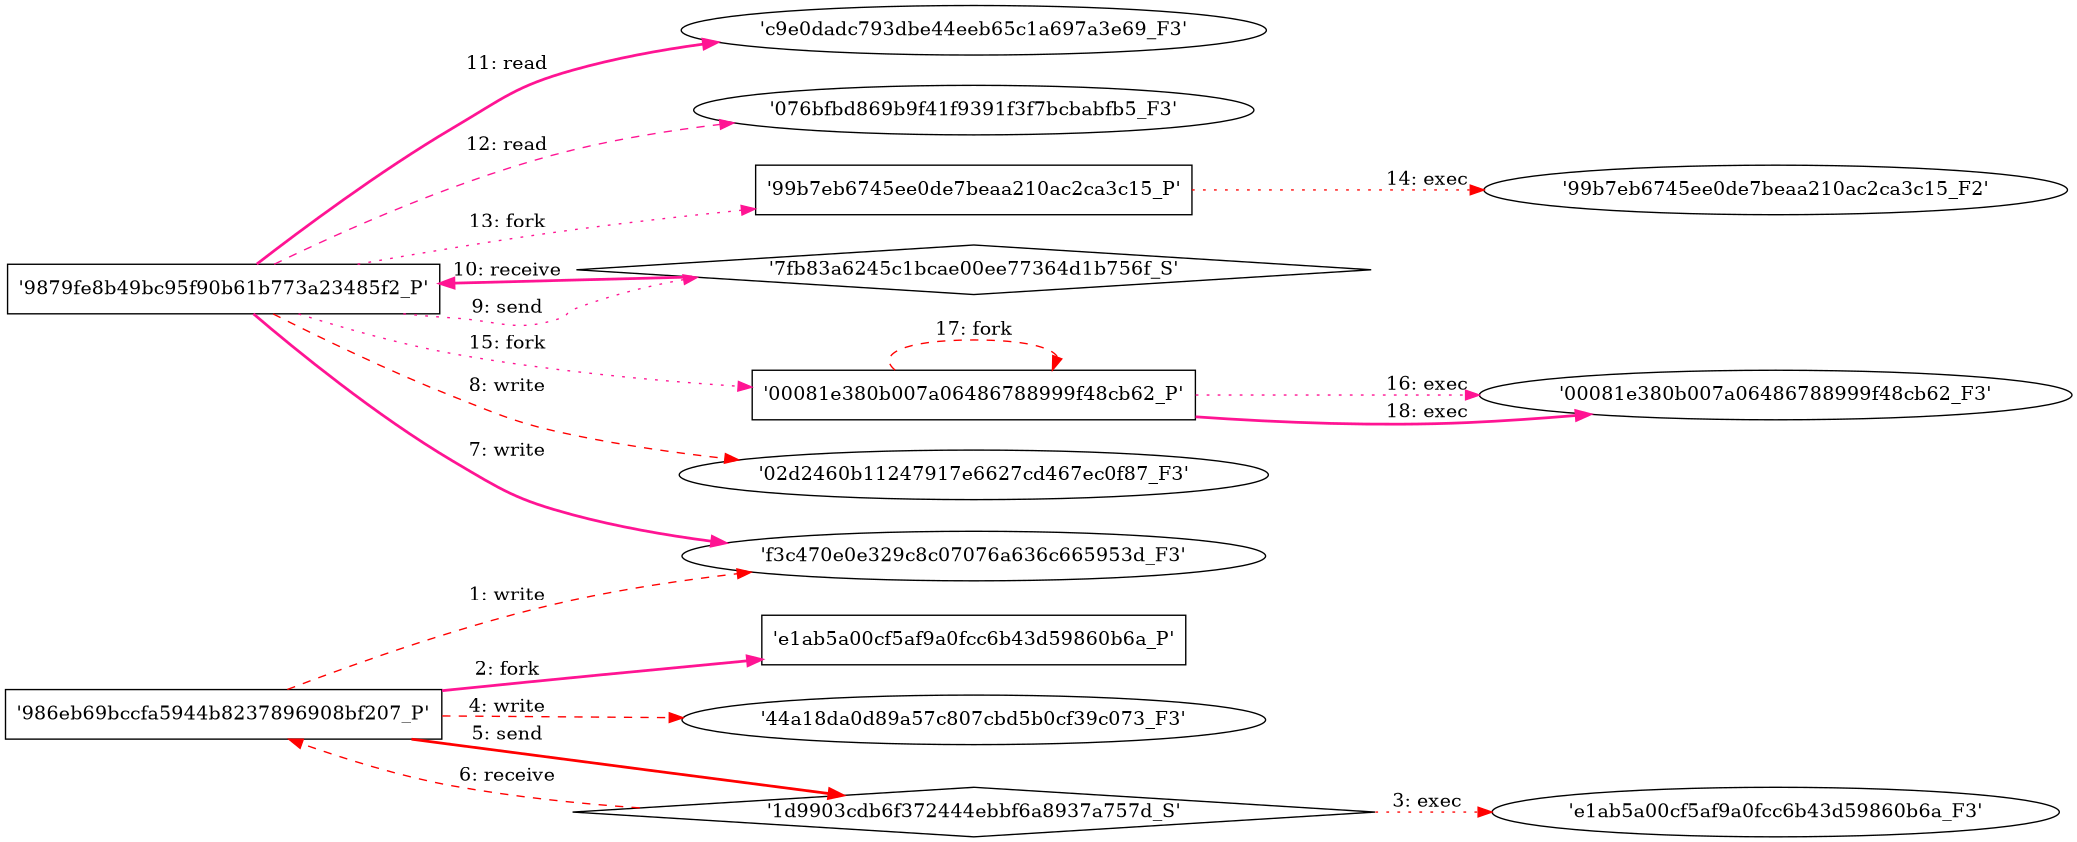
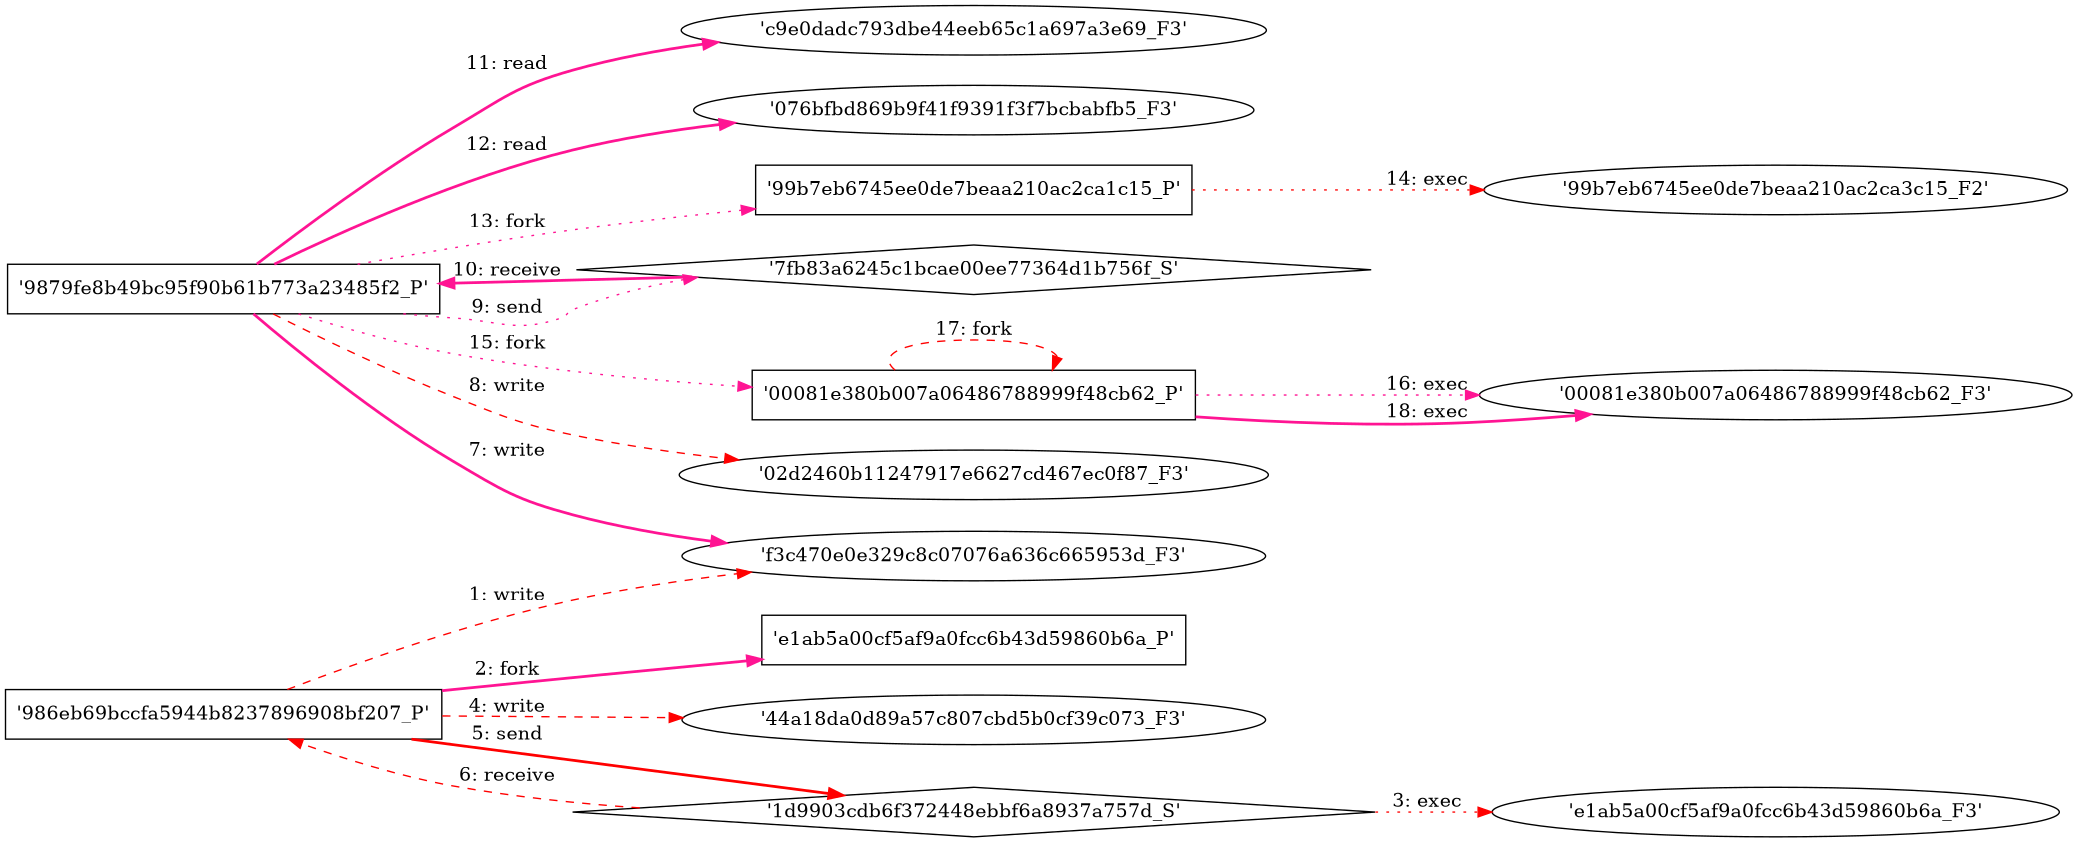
(491, 174) -> (491, 174)
(974, 190) -> (974, 190)
(974, 812) -> (974, 812)
